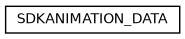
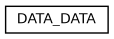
(93, 20) -> (57, 20)
